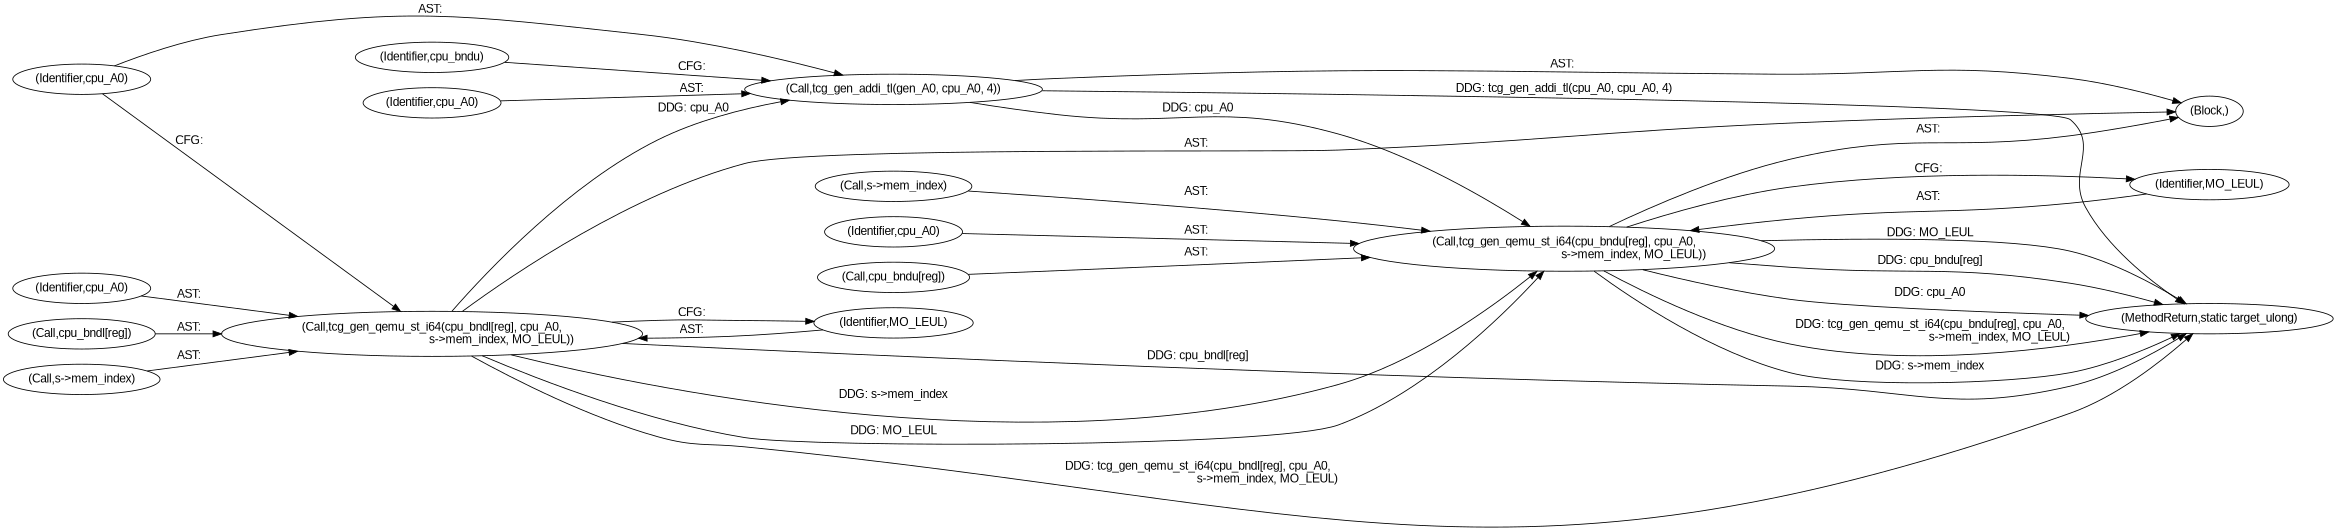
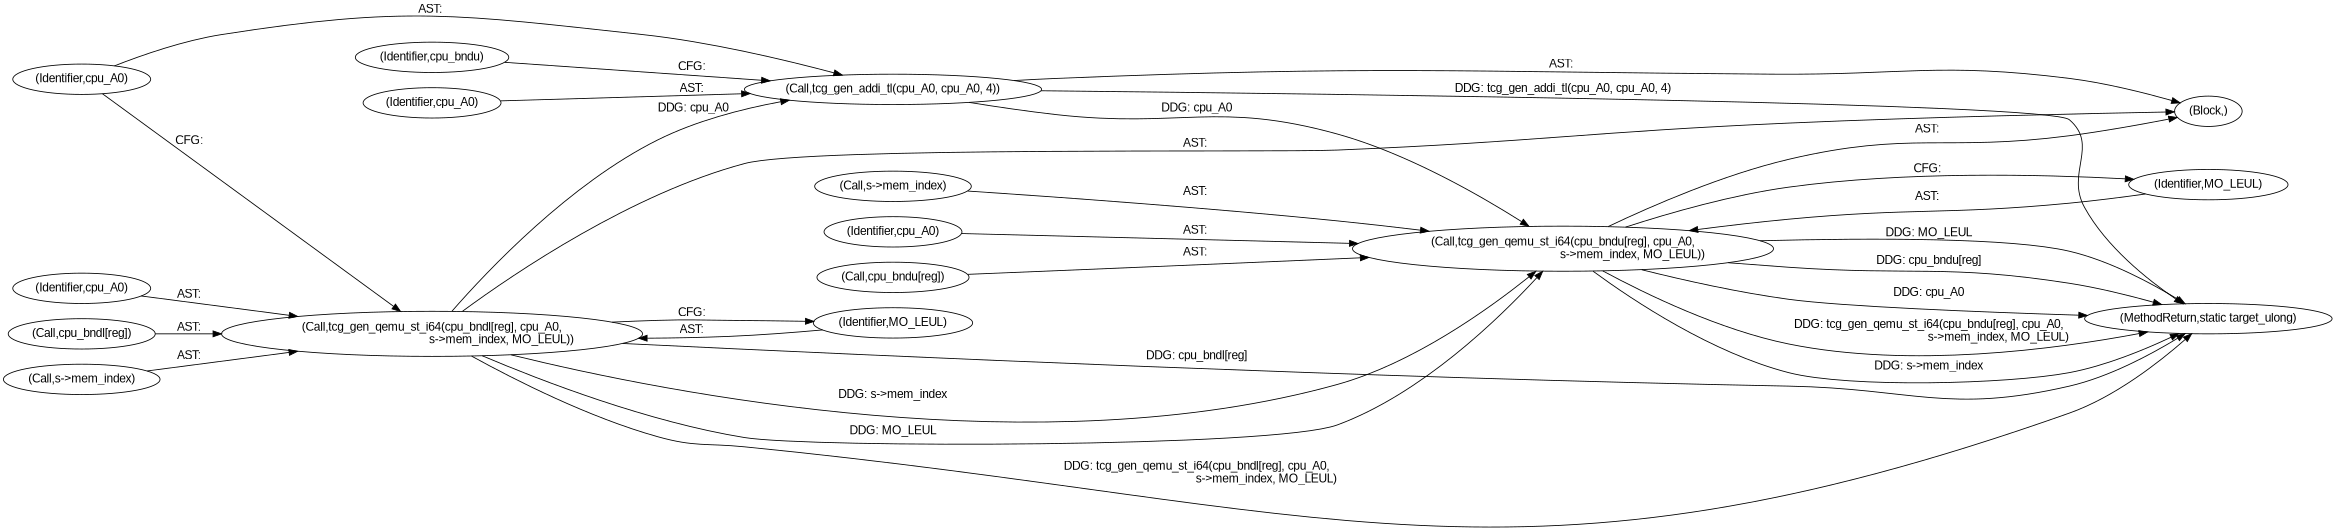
(894, 89) -> (893, 89)
